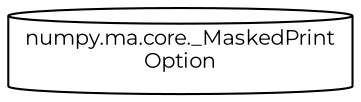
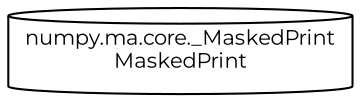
(180, 51) -> (180, 51)
